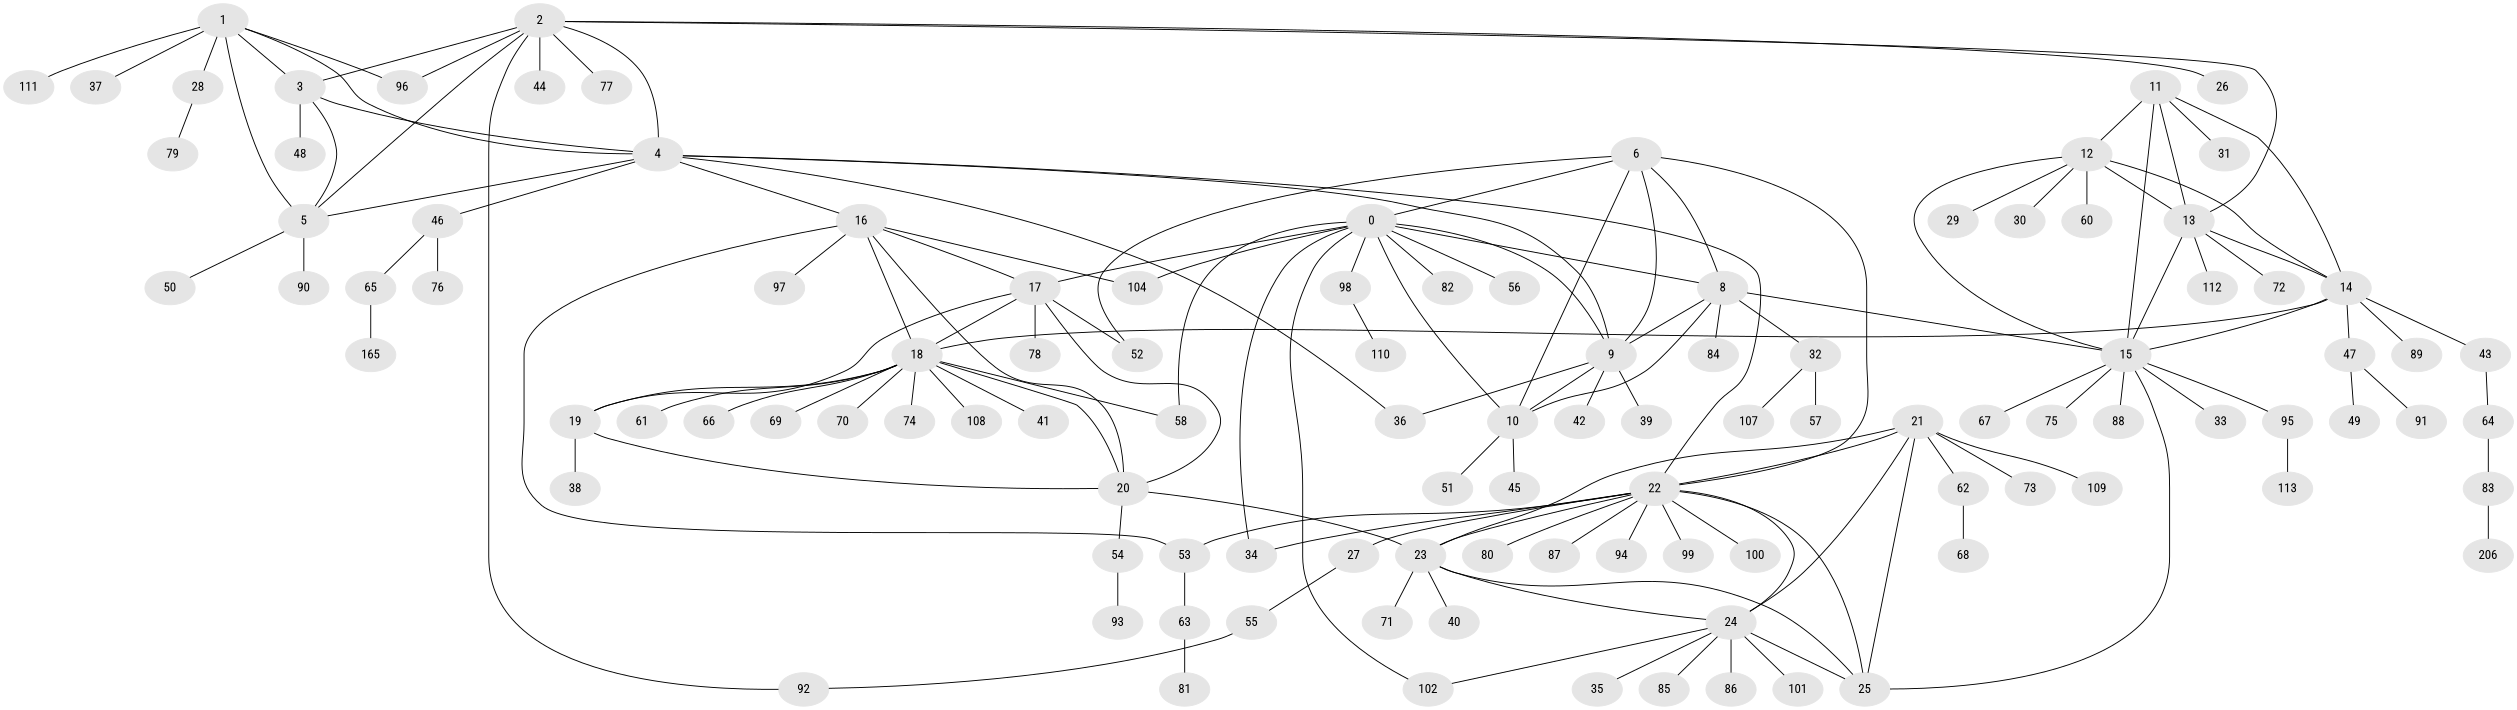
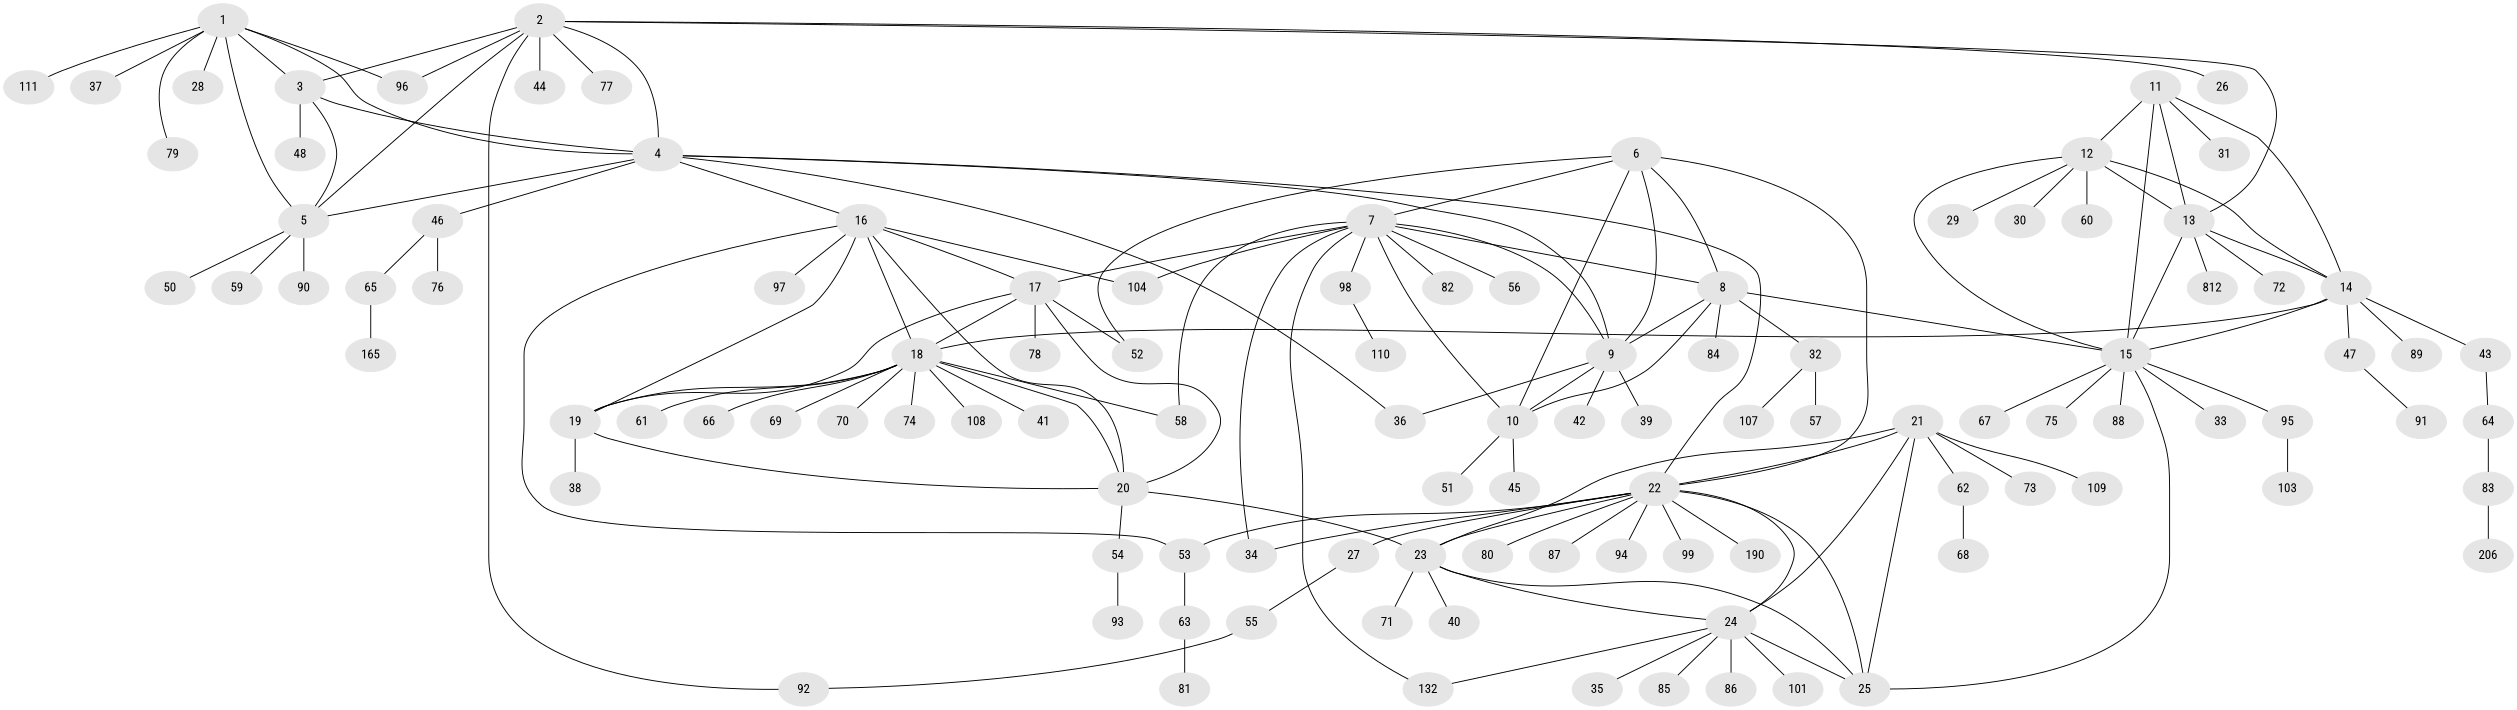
(185, 121) -> (162, 77)
(1371, 221) -> (1371, 221)
none -> (237, 288)
(2212, 288) -> (2212, 288)
none -> (740, 341)
(2355, 422) -> none
(2288, 489) -> (2288, 489)
(1755, 556) -> (1755, 556)
(1428, 689) -> (1428, 689)
